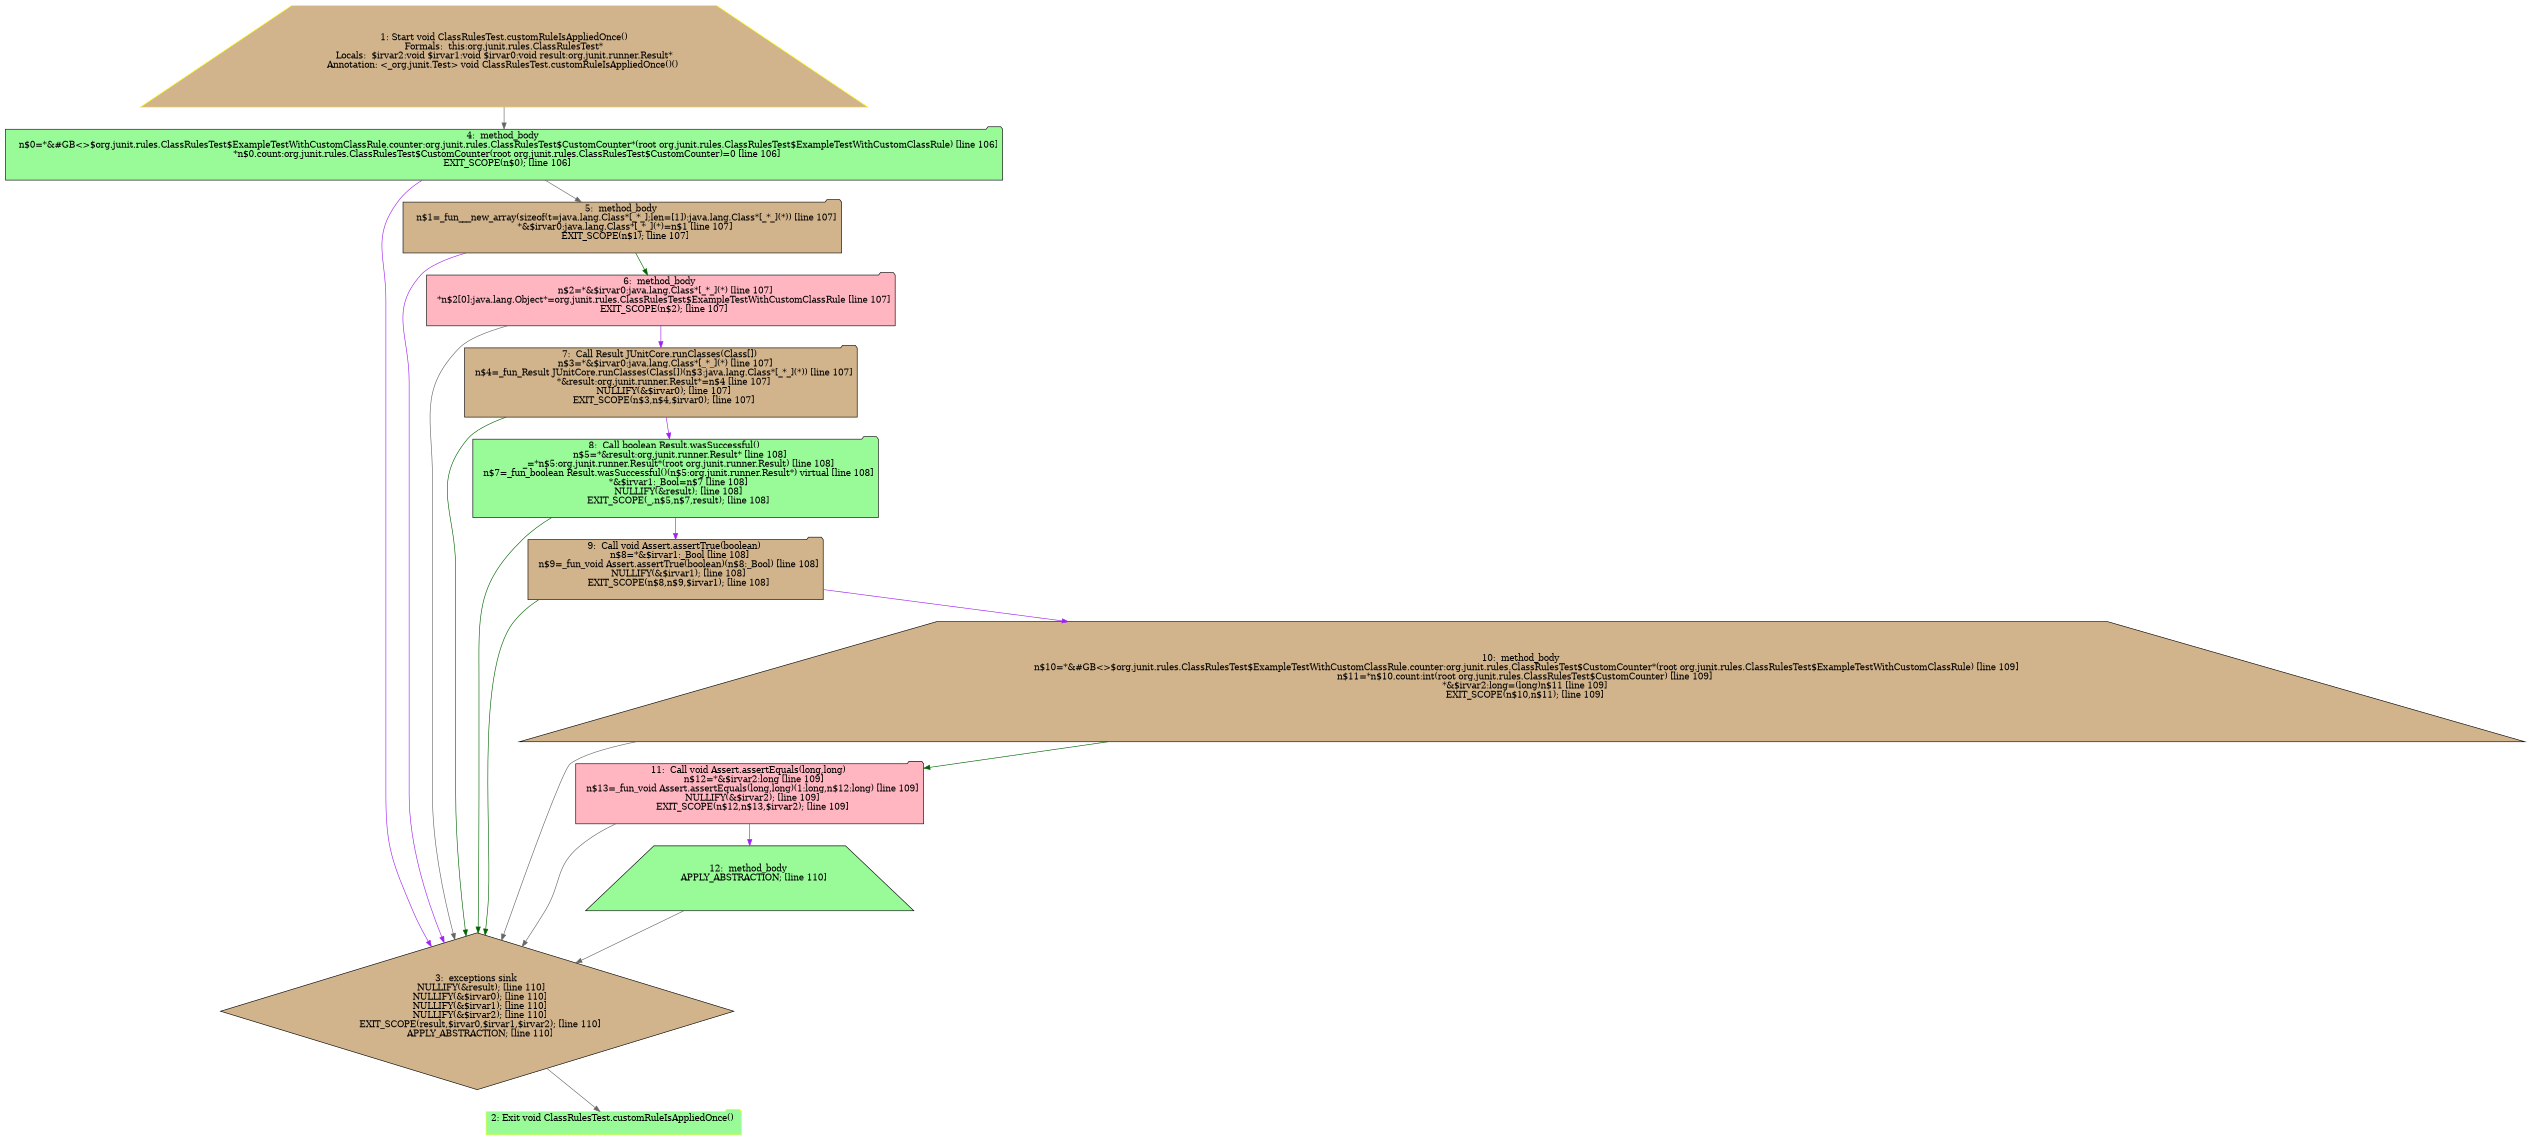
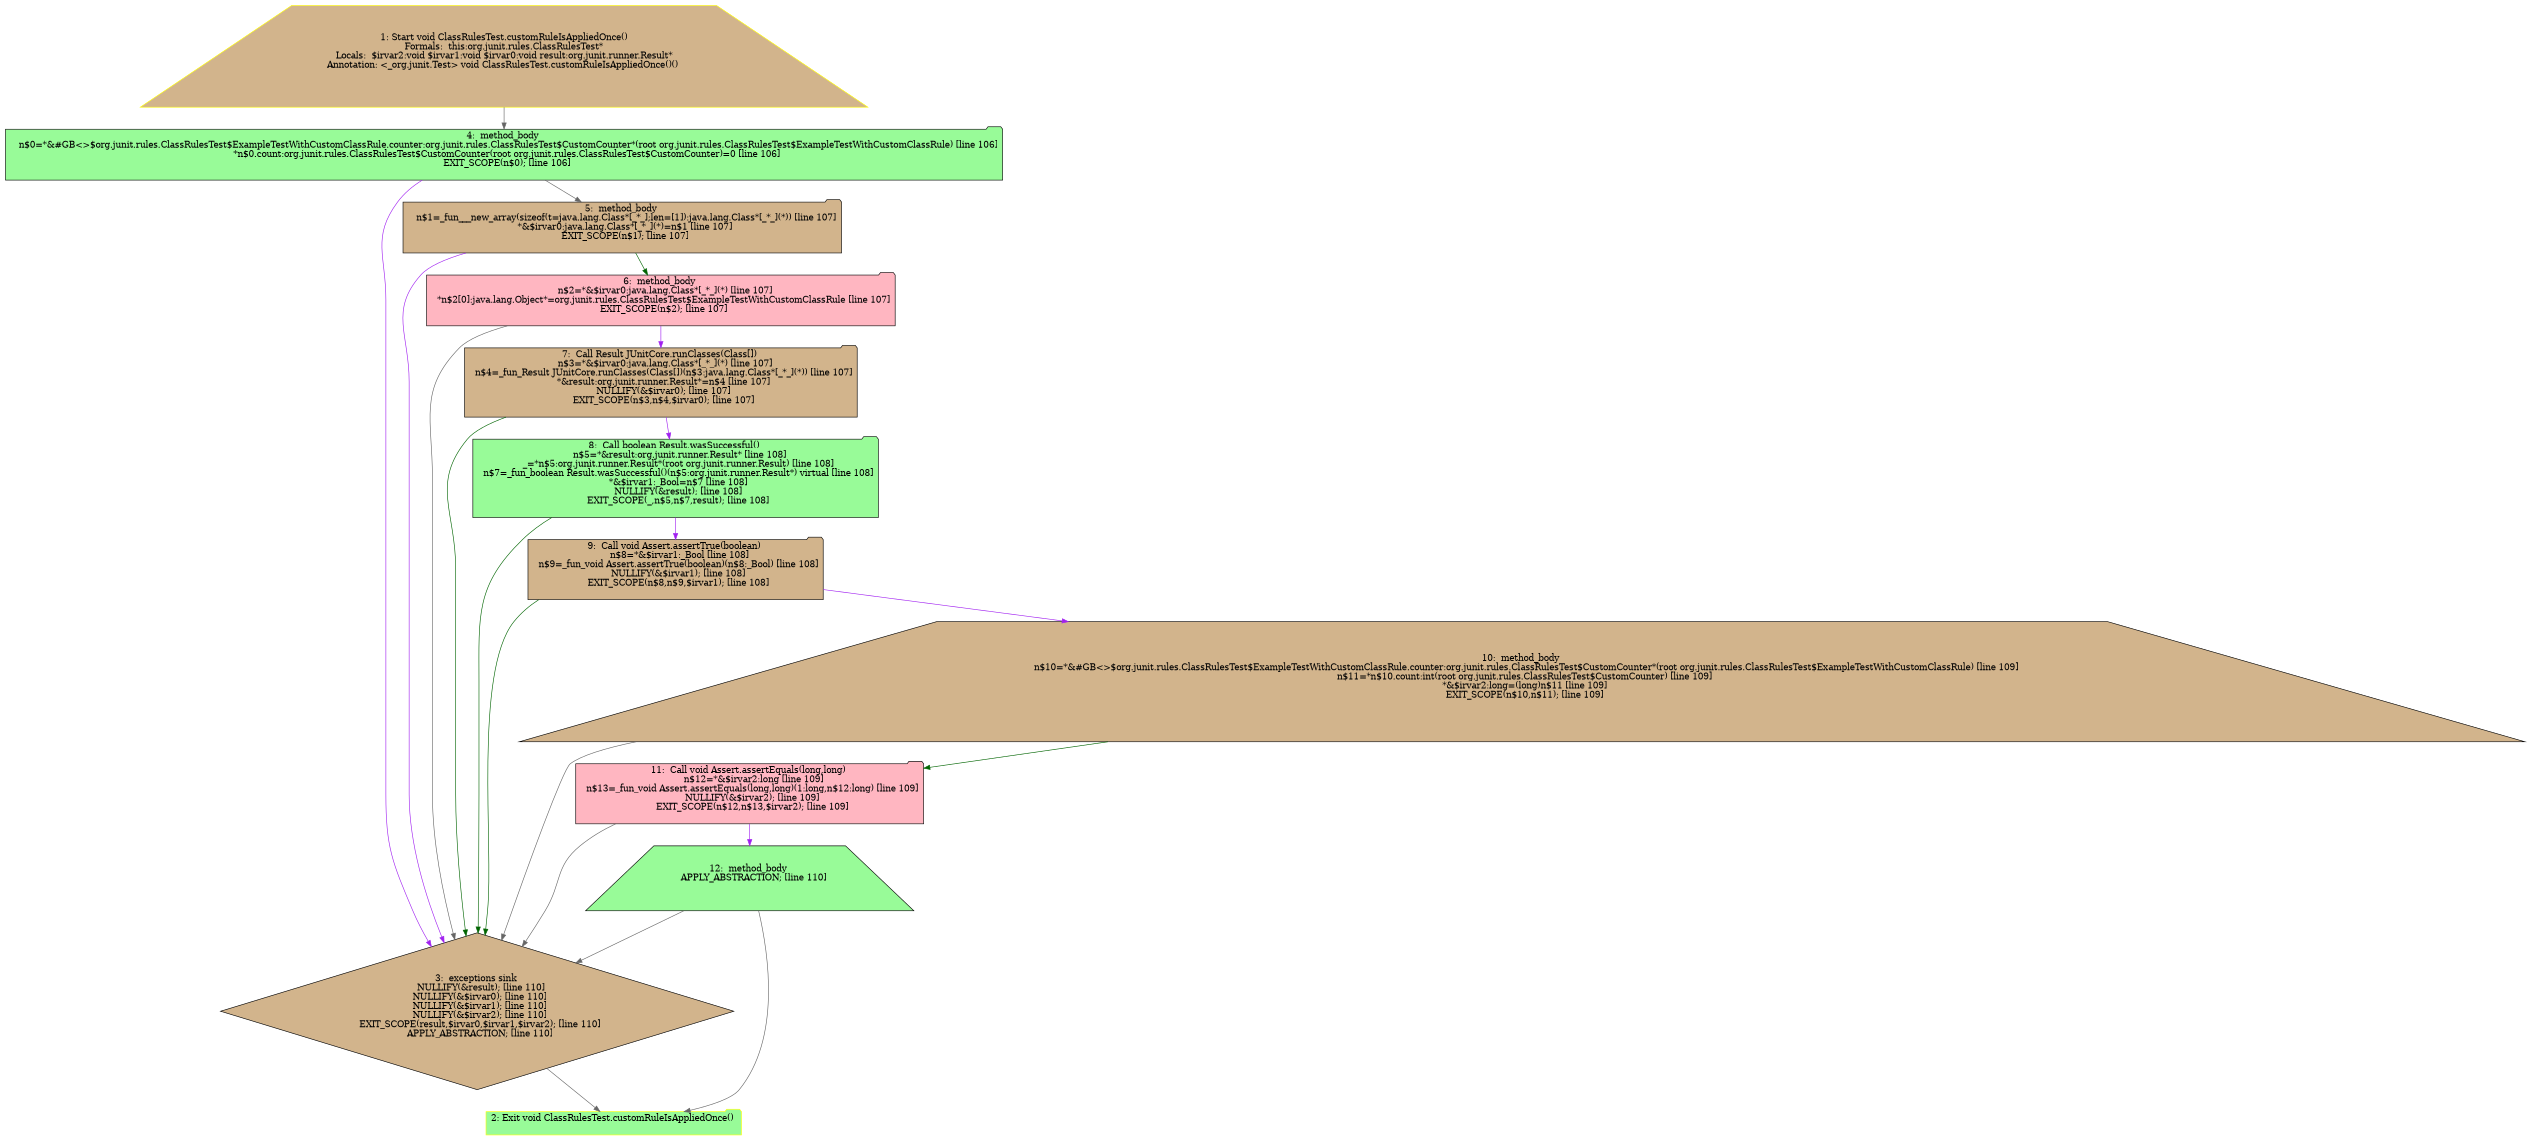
none -> (765, 1030)
